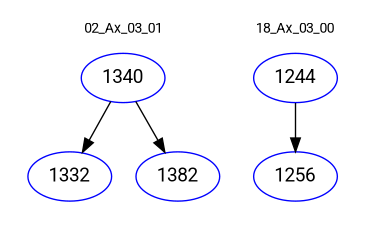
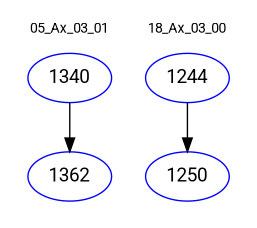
(124, 29) -> (70, 29)
(70, 176) -> none
(178, 176) -> (70, 176)
(296, 176) -> (187, 176)
